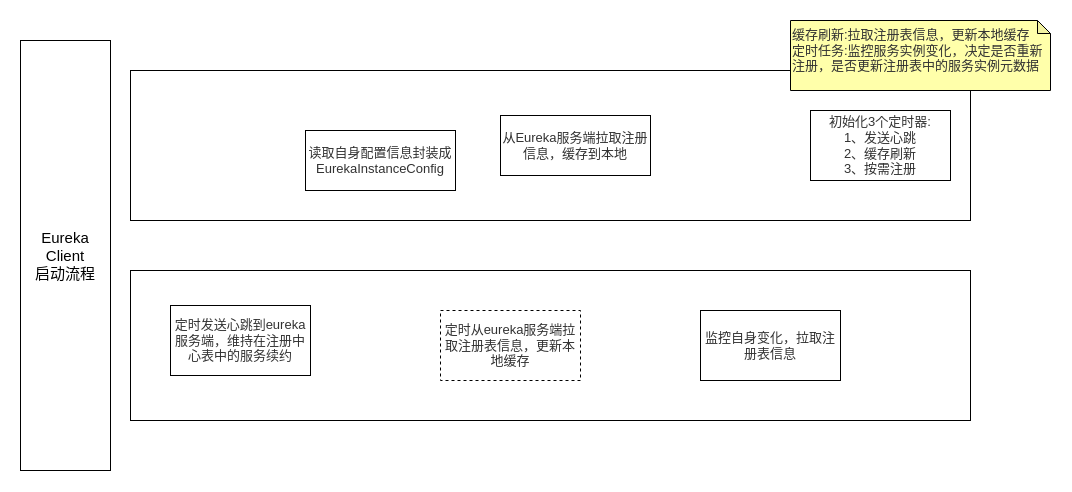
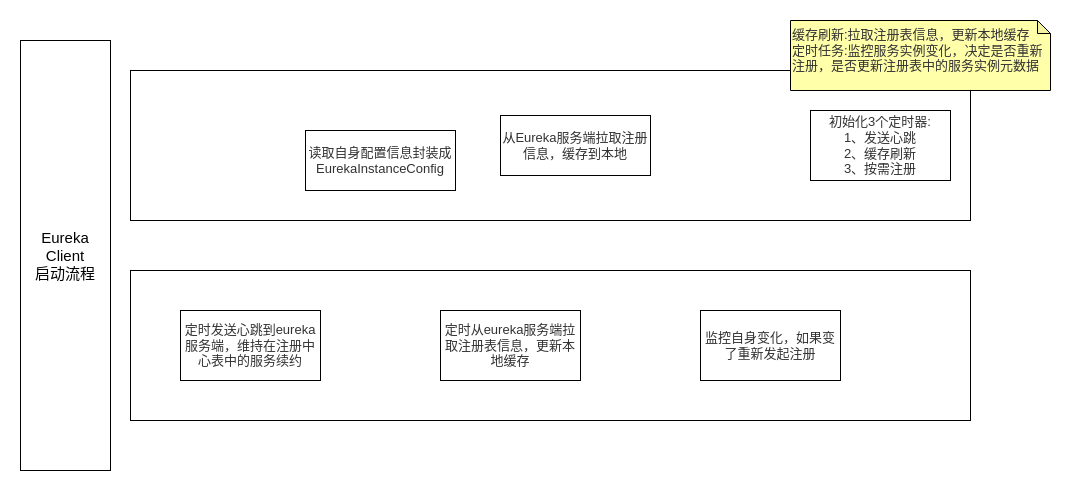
(241, 341) -> (251, 346)
(511, 346) -> (511, 346)
(771, 346) -> (771, 346)
